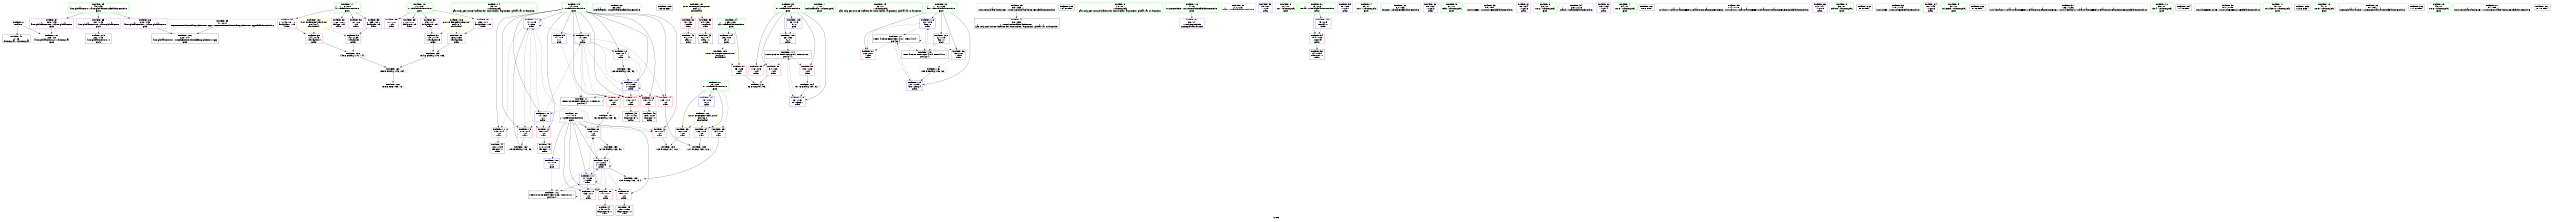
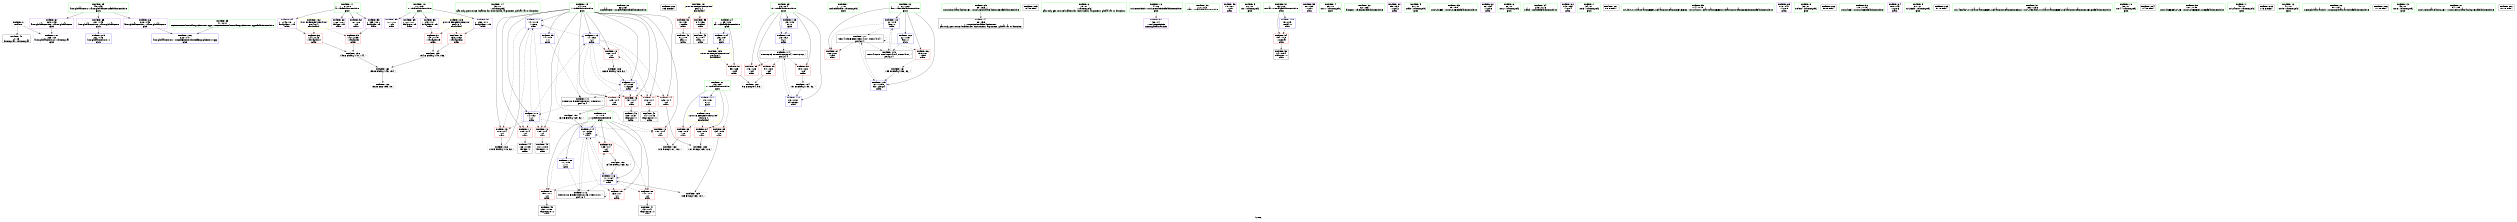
(880, 8) -> none
(601, 123) -> (578, 123)
